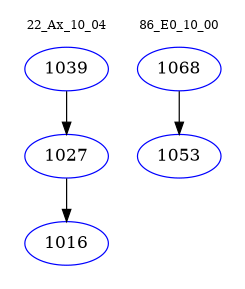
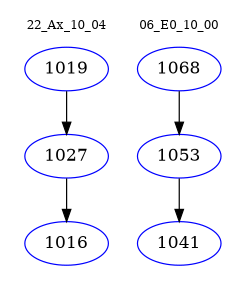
(179, 26) -> (179, 26)
(67, 69) -> (67, 69)
none -> (179, 243)
